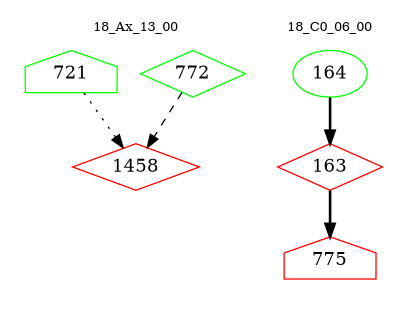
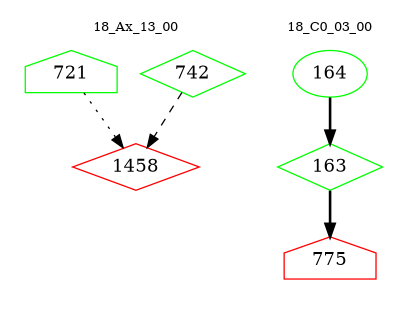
(330, 28) -> (330, 28)
(193, 74) -> (193, 74)
(330, 167) -> (330, 167)
